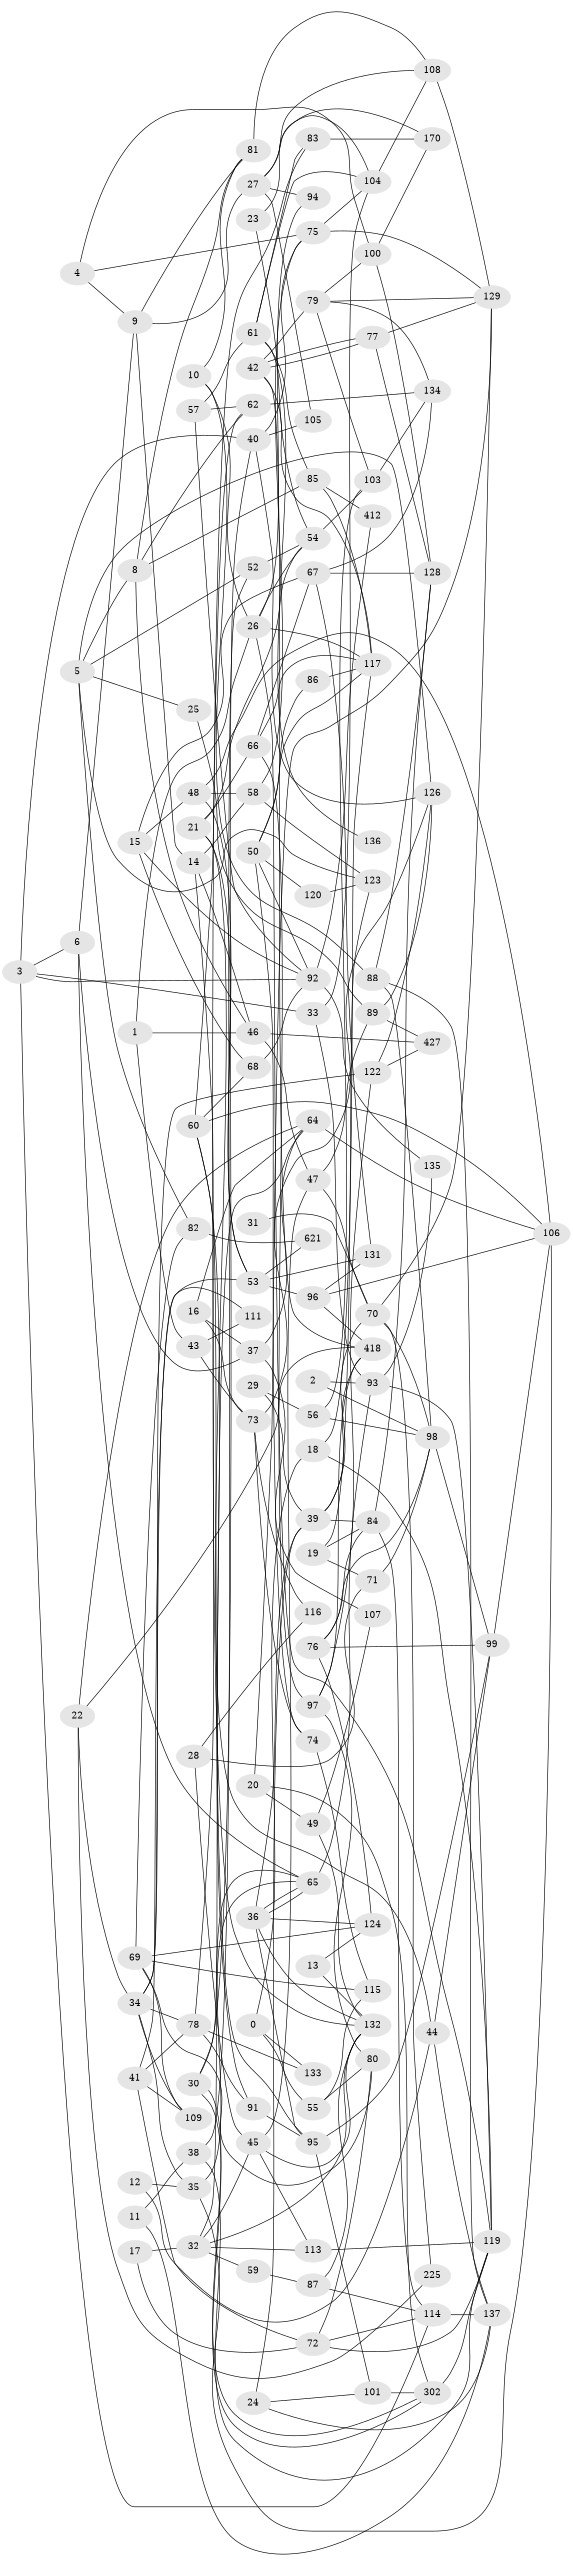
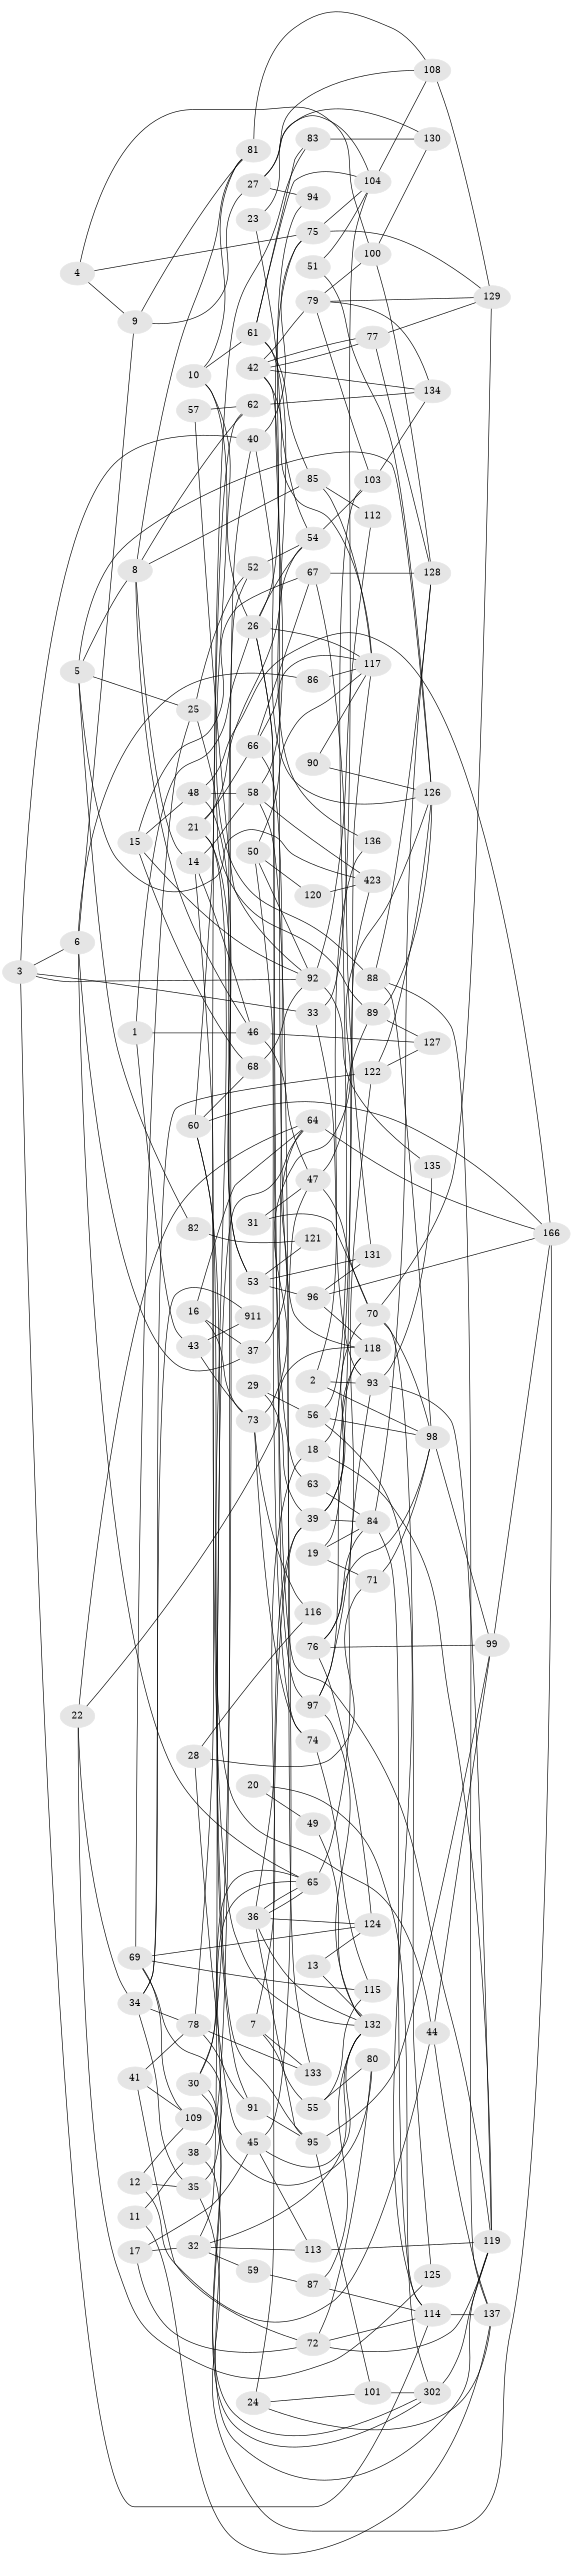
(432, 139) -> (432, 139)
none -> (313, 267)
(224, 372) -> (224, 355)
(313, 421) -> none
(408, 505) -> (342, 380)
(373, 516) -> (373, 516)
(155, 595) -> (150, 727)
(165, 620) -> (207, 657)
(285, 726) -> (129, 745)
none -> (313, 764)
(286, 811) -> none
(373, 881) -> (373, 881)
(432, 1043) -> (432, 1043)
none -> (335, 1097)
none -> (286, 1149)
none -> (291, 1196)
(552, 1234) -> (552, 1234)
(313, 1239) -> (313, 1239)
(253, 1317) -> (253, 1317)
(373, 1349) -> (373, 1349)
none -> (313, 1485)
(146, 1590) -> (144, 1333)
(373, 1616) -> none
(156, 1649) -> none
none -> (406, 1854)
(346, 1866) -> (344, 1858)
(253, 2025) -> (253, 2025)
(158, 2069) -> (162, 2151)
(229, 2197) -> (201, 2213)
(432, 2276) -> (432, 2276)
